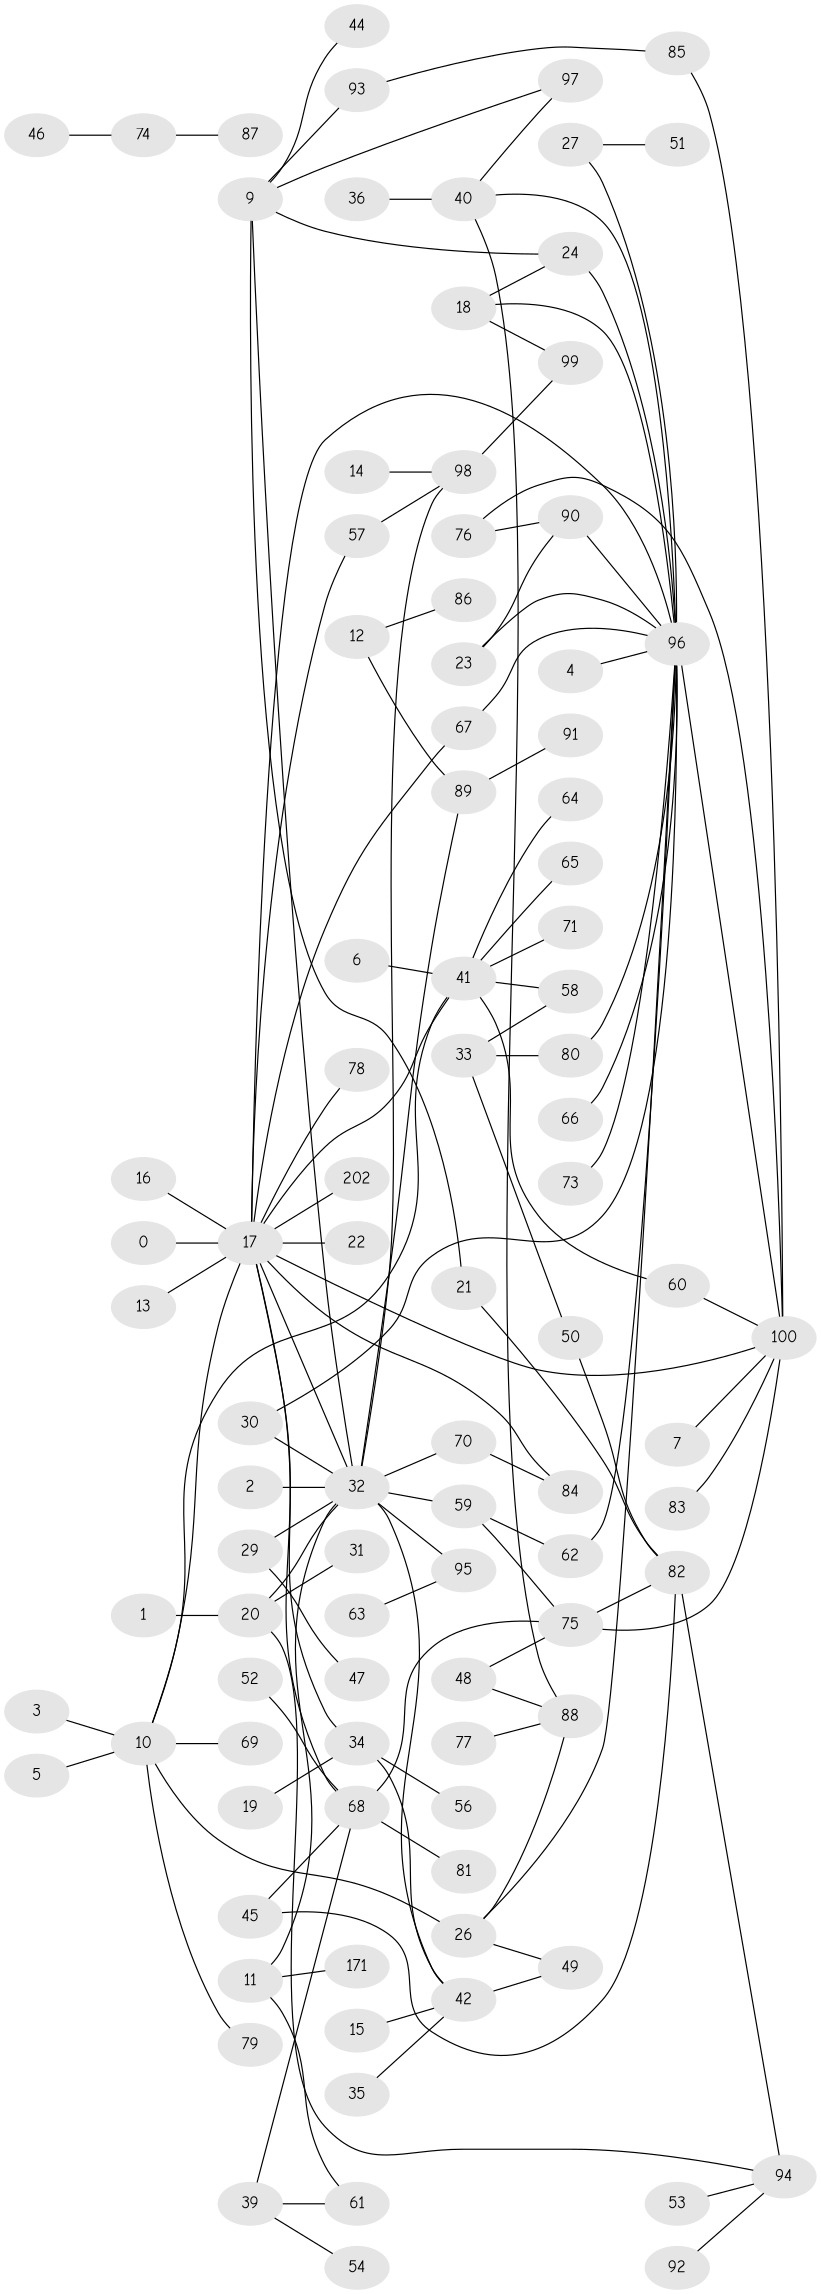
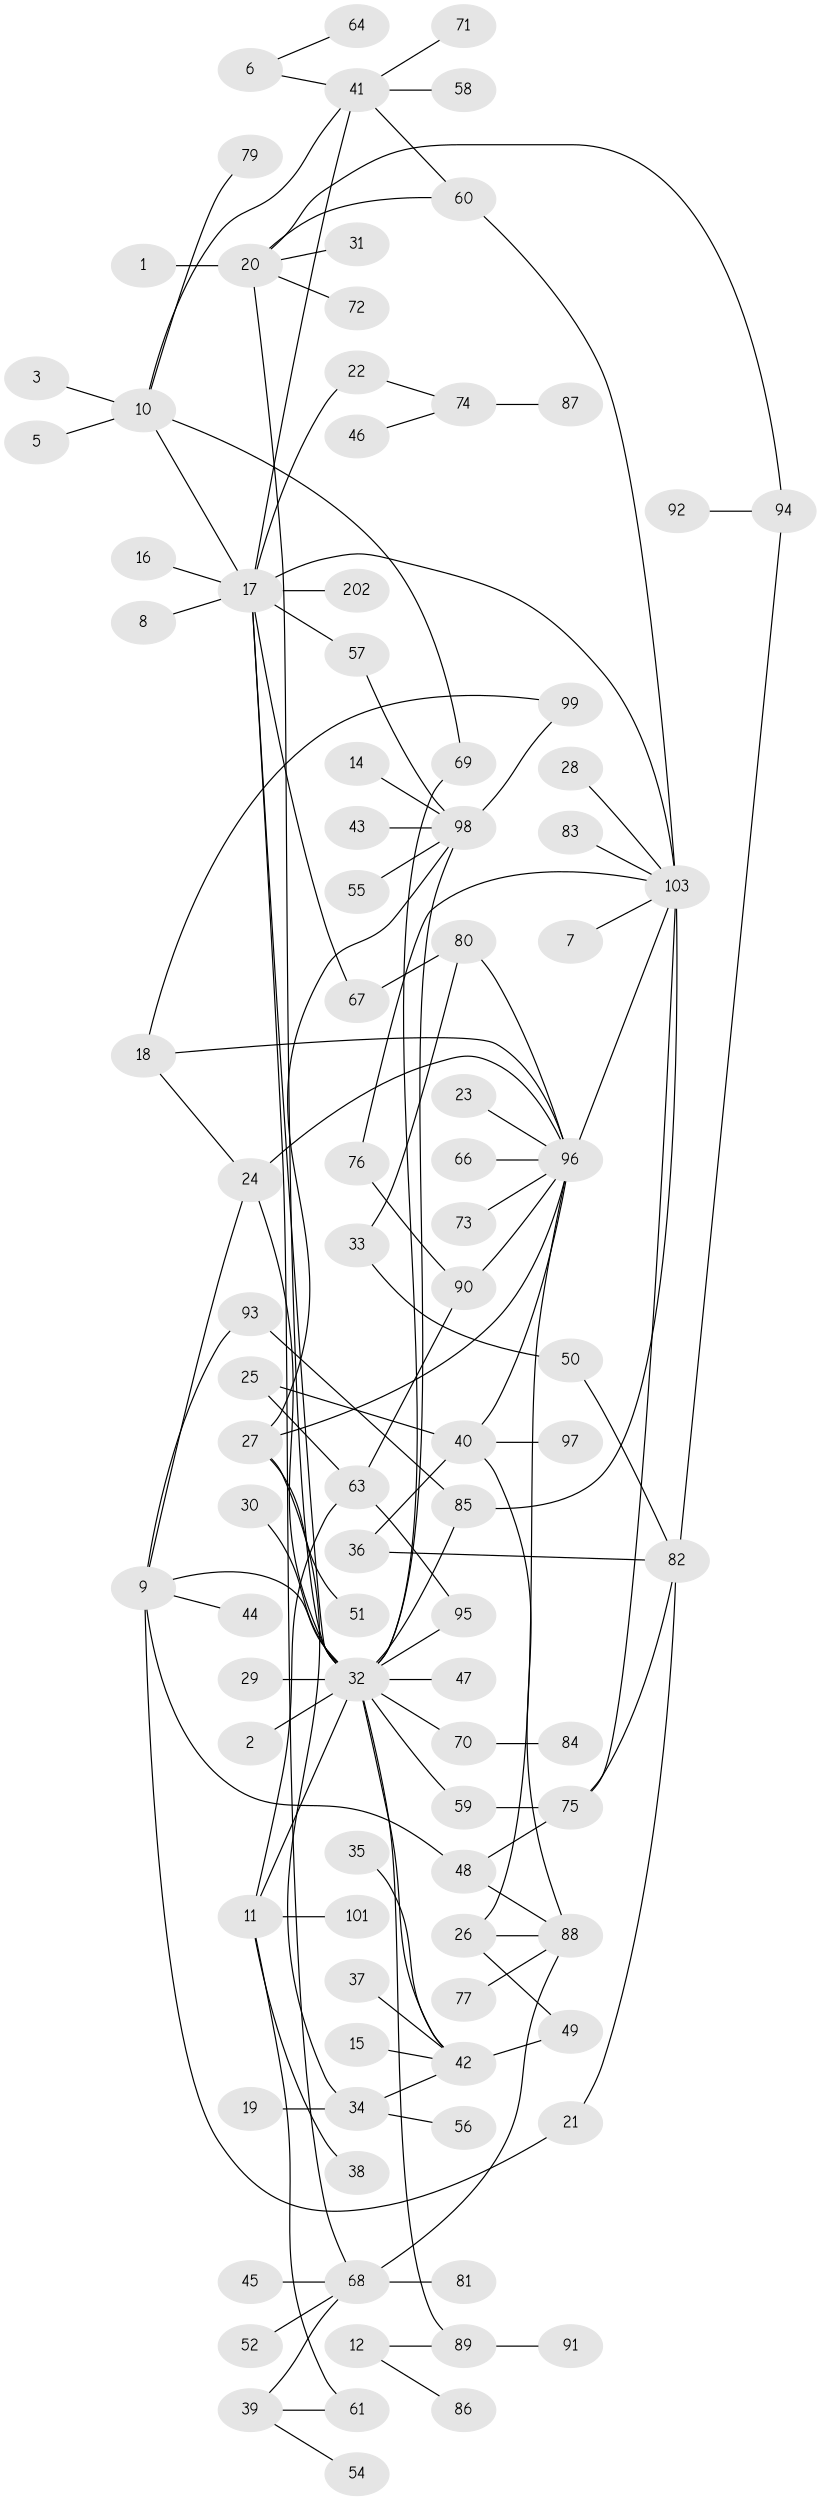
(408, 136) -> (243, 1793)
none -> (345, 206)
none -> (357, 308)
none -> (411, 389)
(526, 577) -> (408, 1392)
(286, 592) -> none
(547, 636) -> (416, 968)
(571, 671) -> none
none -> (571, 769)
none -> (357, 828)
(571, 863) -> none
(505, 888) -> (304, 48)
none -> (357, 892)
(519, 1023) -> none
(357, 1070) -> none
(635, 1147) -> none
none -> (298, 1191)
(144, 1243) -> (144, 623)
none -> (411, 1244)
(144, 1307) -> none
(784, 1338) -> (677, 887)
(415, 1362) -> none
none -> (250, 1378)
none -> (292, 1435)
(290, 1499) -> (304, 1776)
(571, 1556) -> none
none -> (420, 1598)
(307, 1621) -> (411, 1680)
(410, 1676) -> (509, 2135)
none -> (284, 1767)
(281, 1869) -> none
(357, 1967) -> (357, 1917)
none -> (357, 1981)
(603, 2000) -> (511, 1556)
none -> (357, 2173)
(677, 2204) -> none
